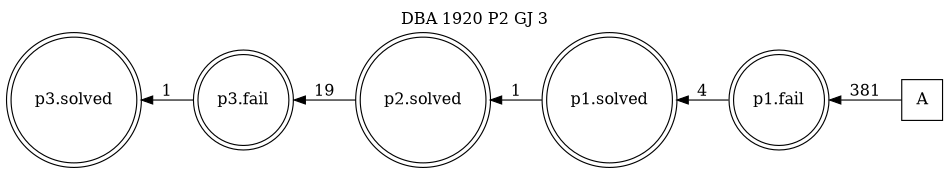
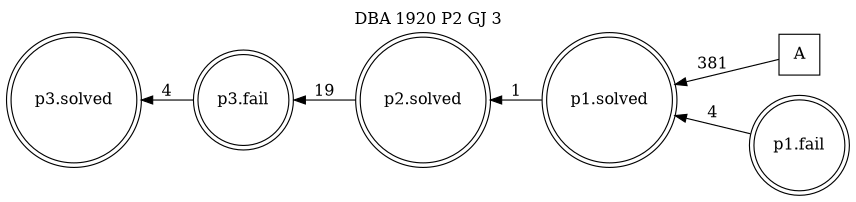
(167, 92) -> (167, 92)
(871, 100) -> (733, 71)
